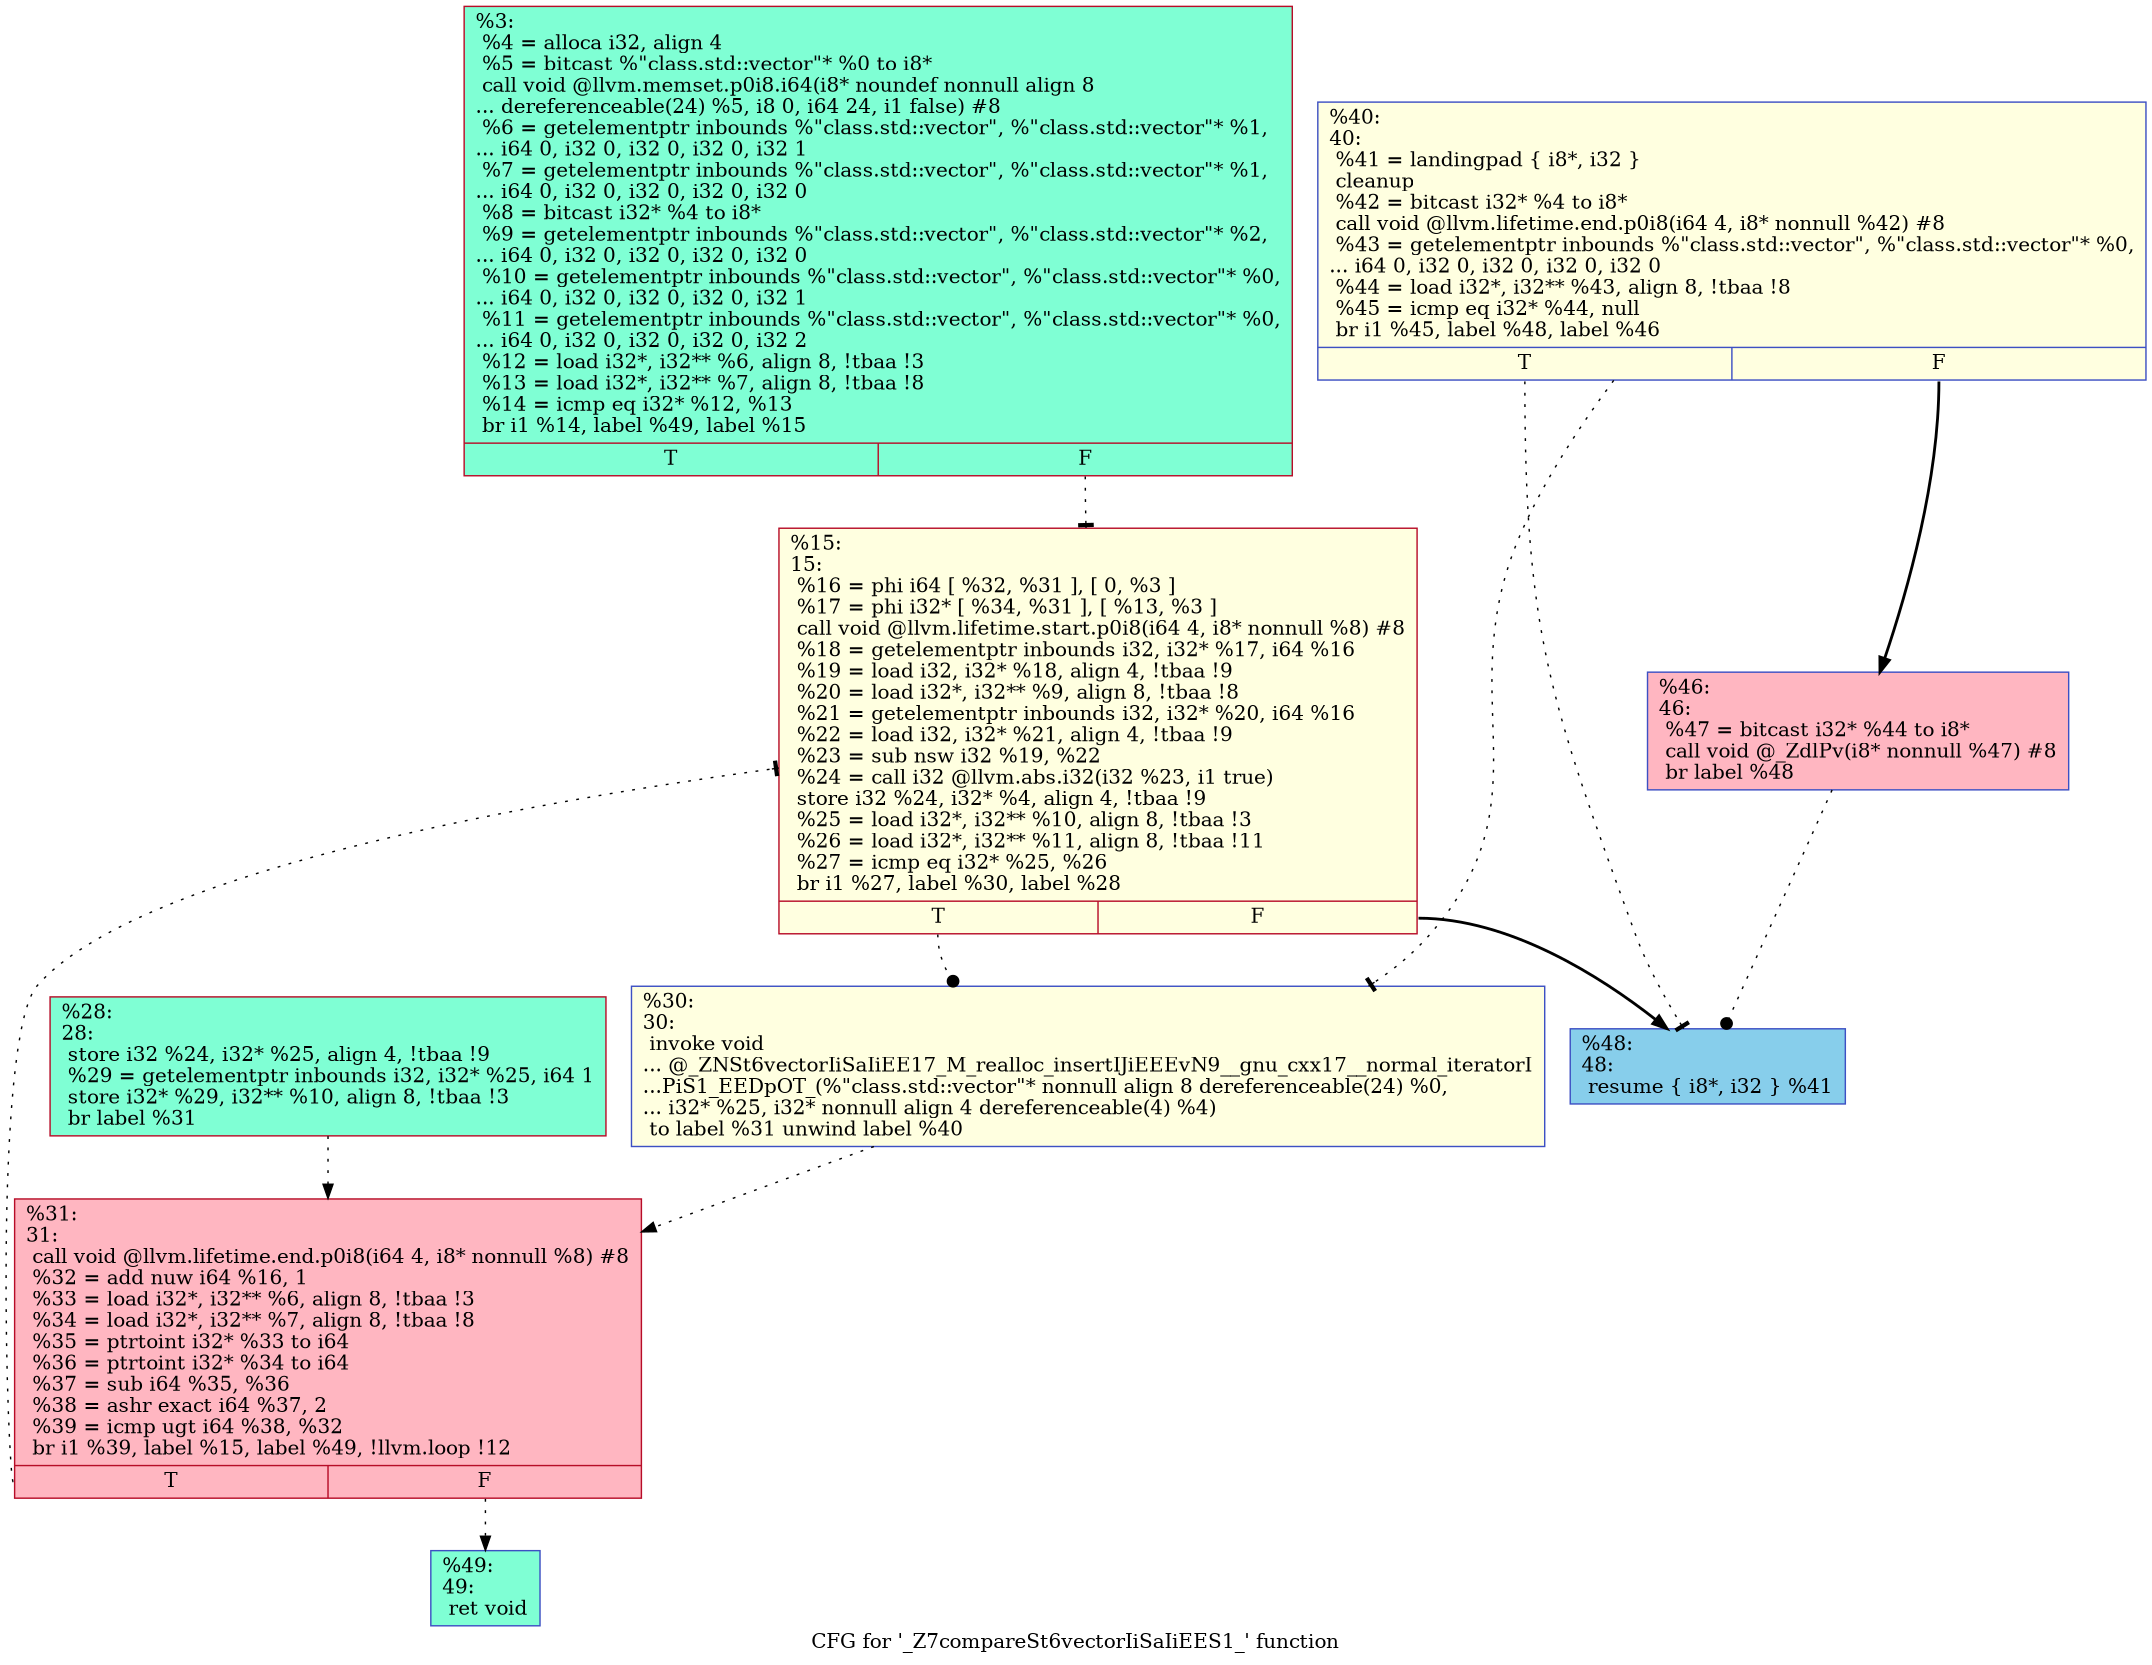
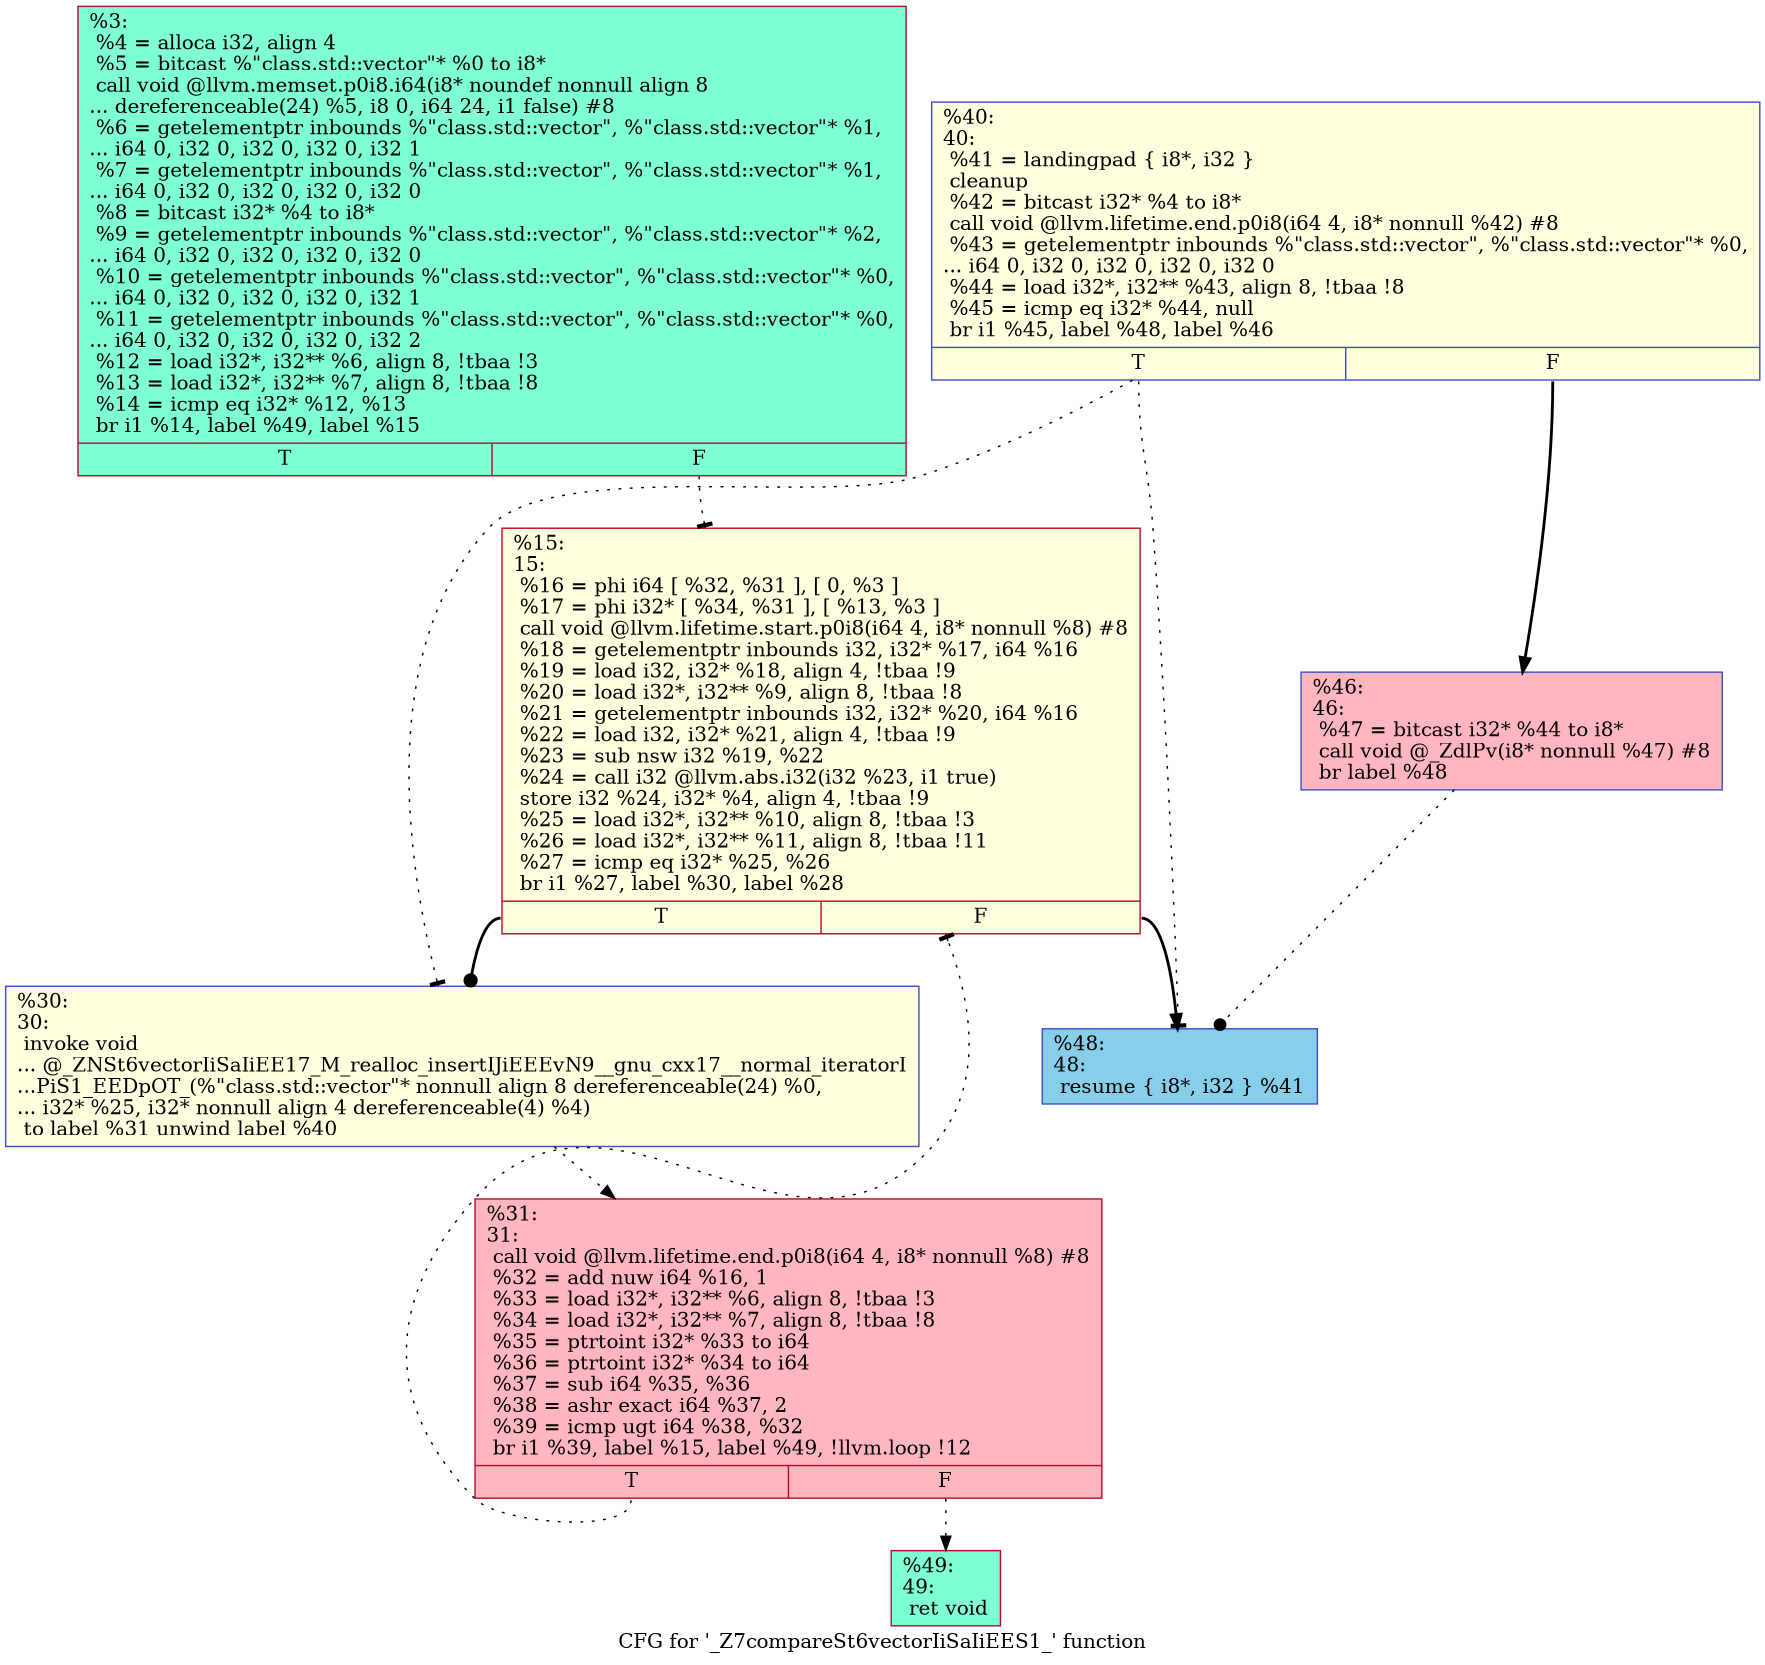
(941, 956) -> (480, 942)
(328, 1066) -> none
(485, 1588) -> (946, 1588)
